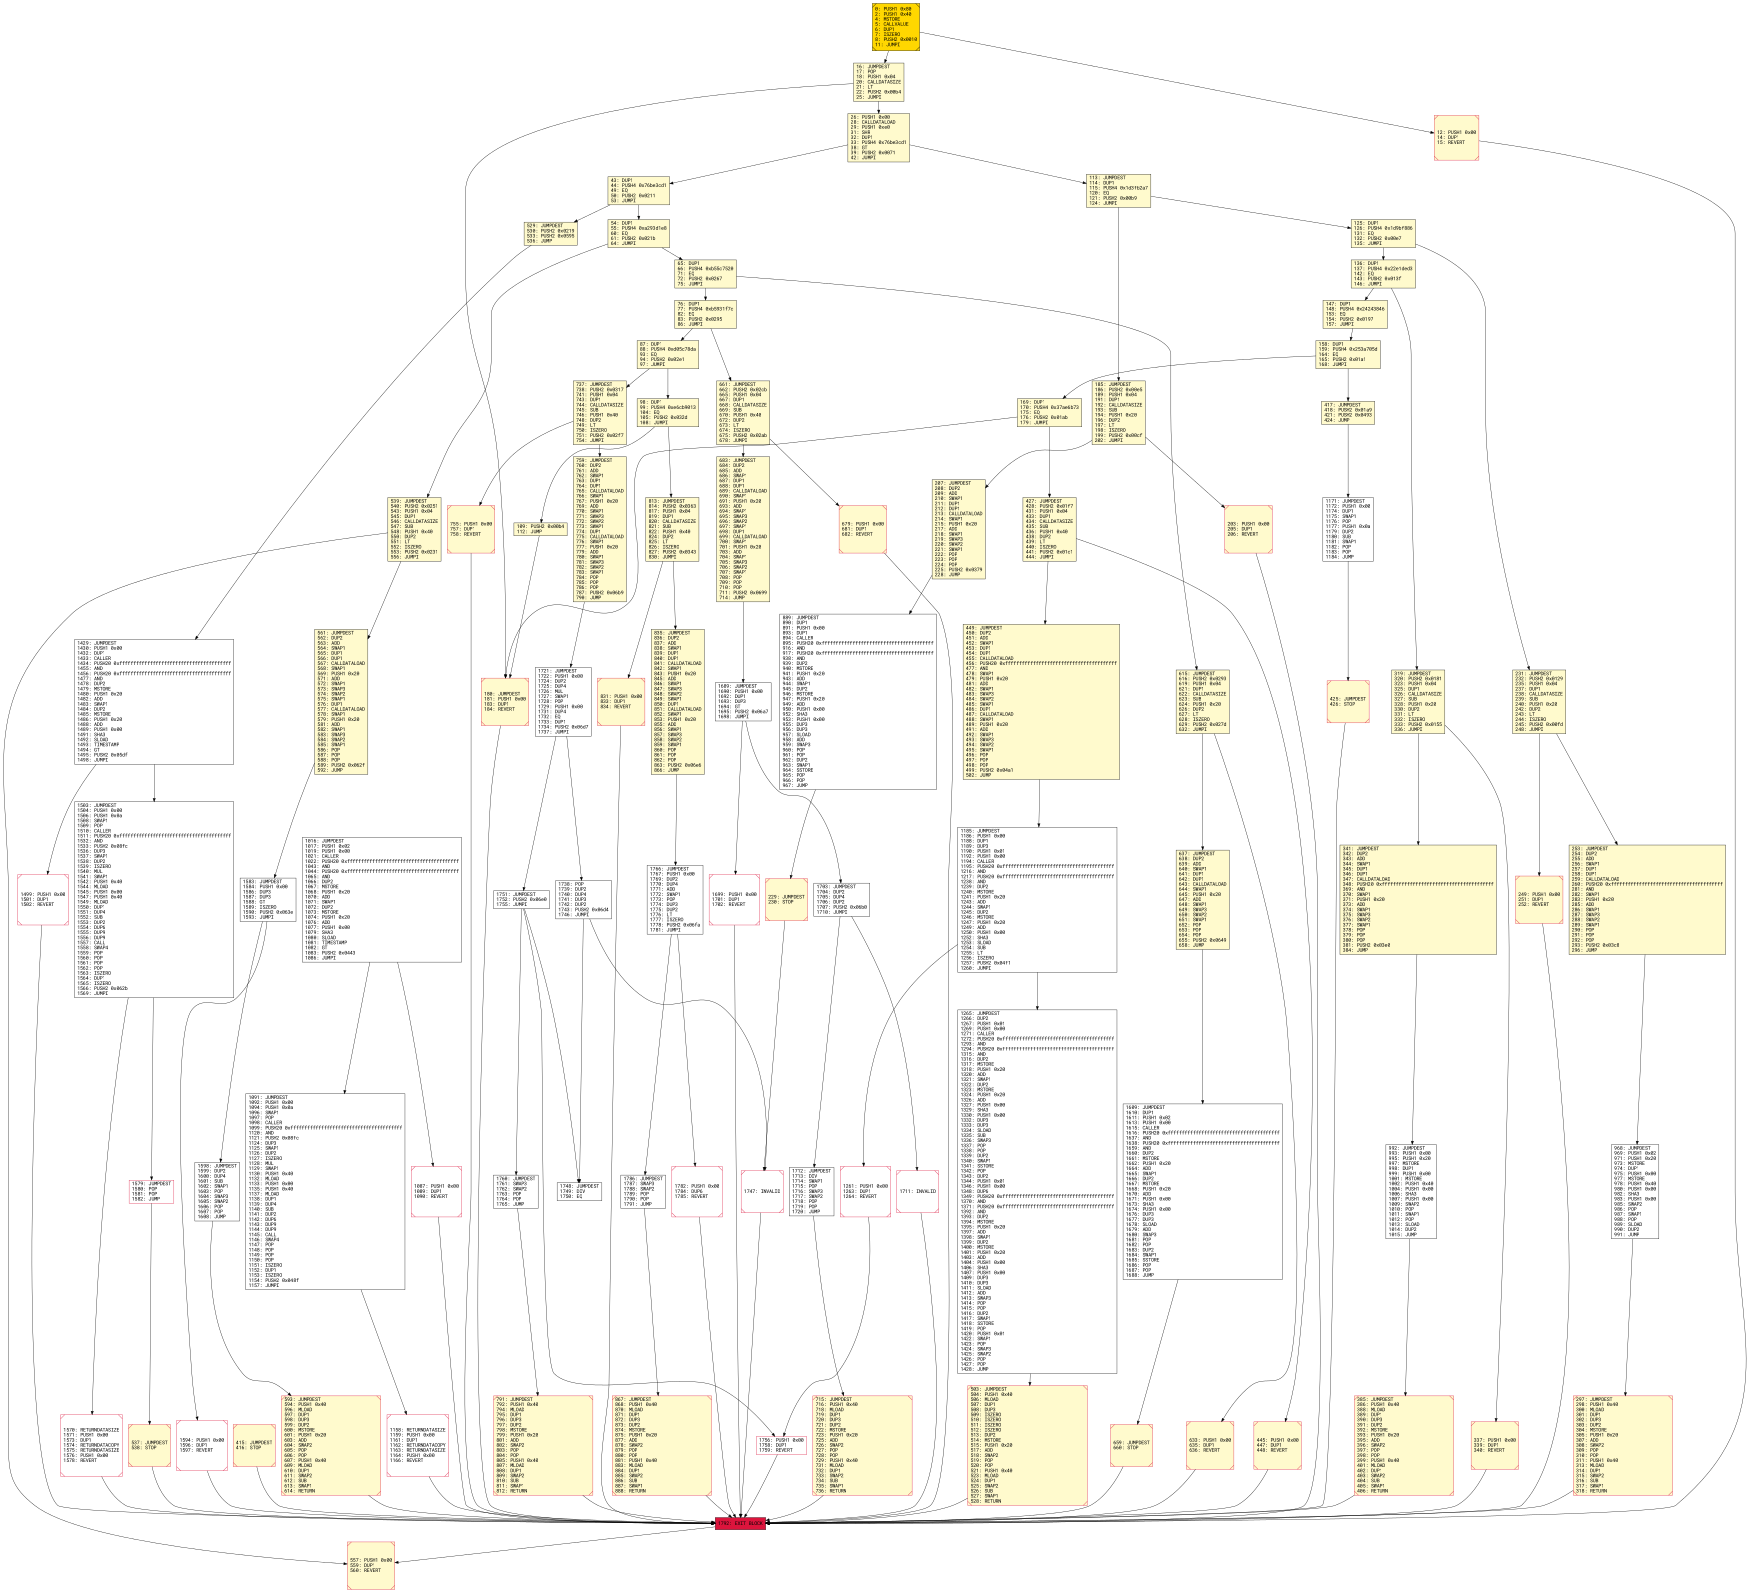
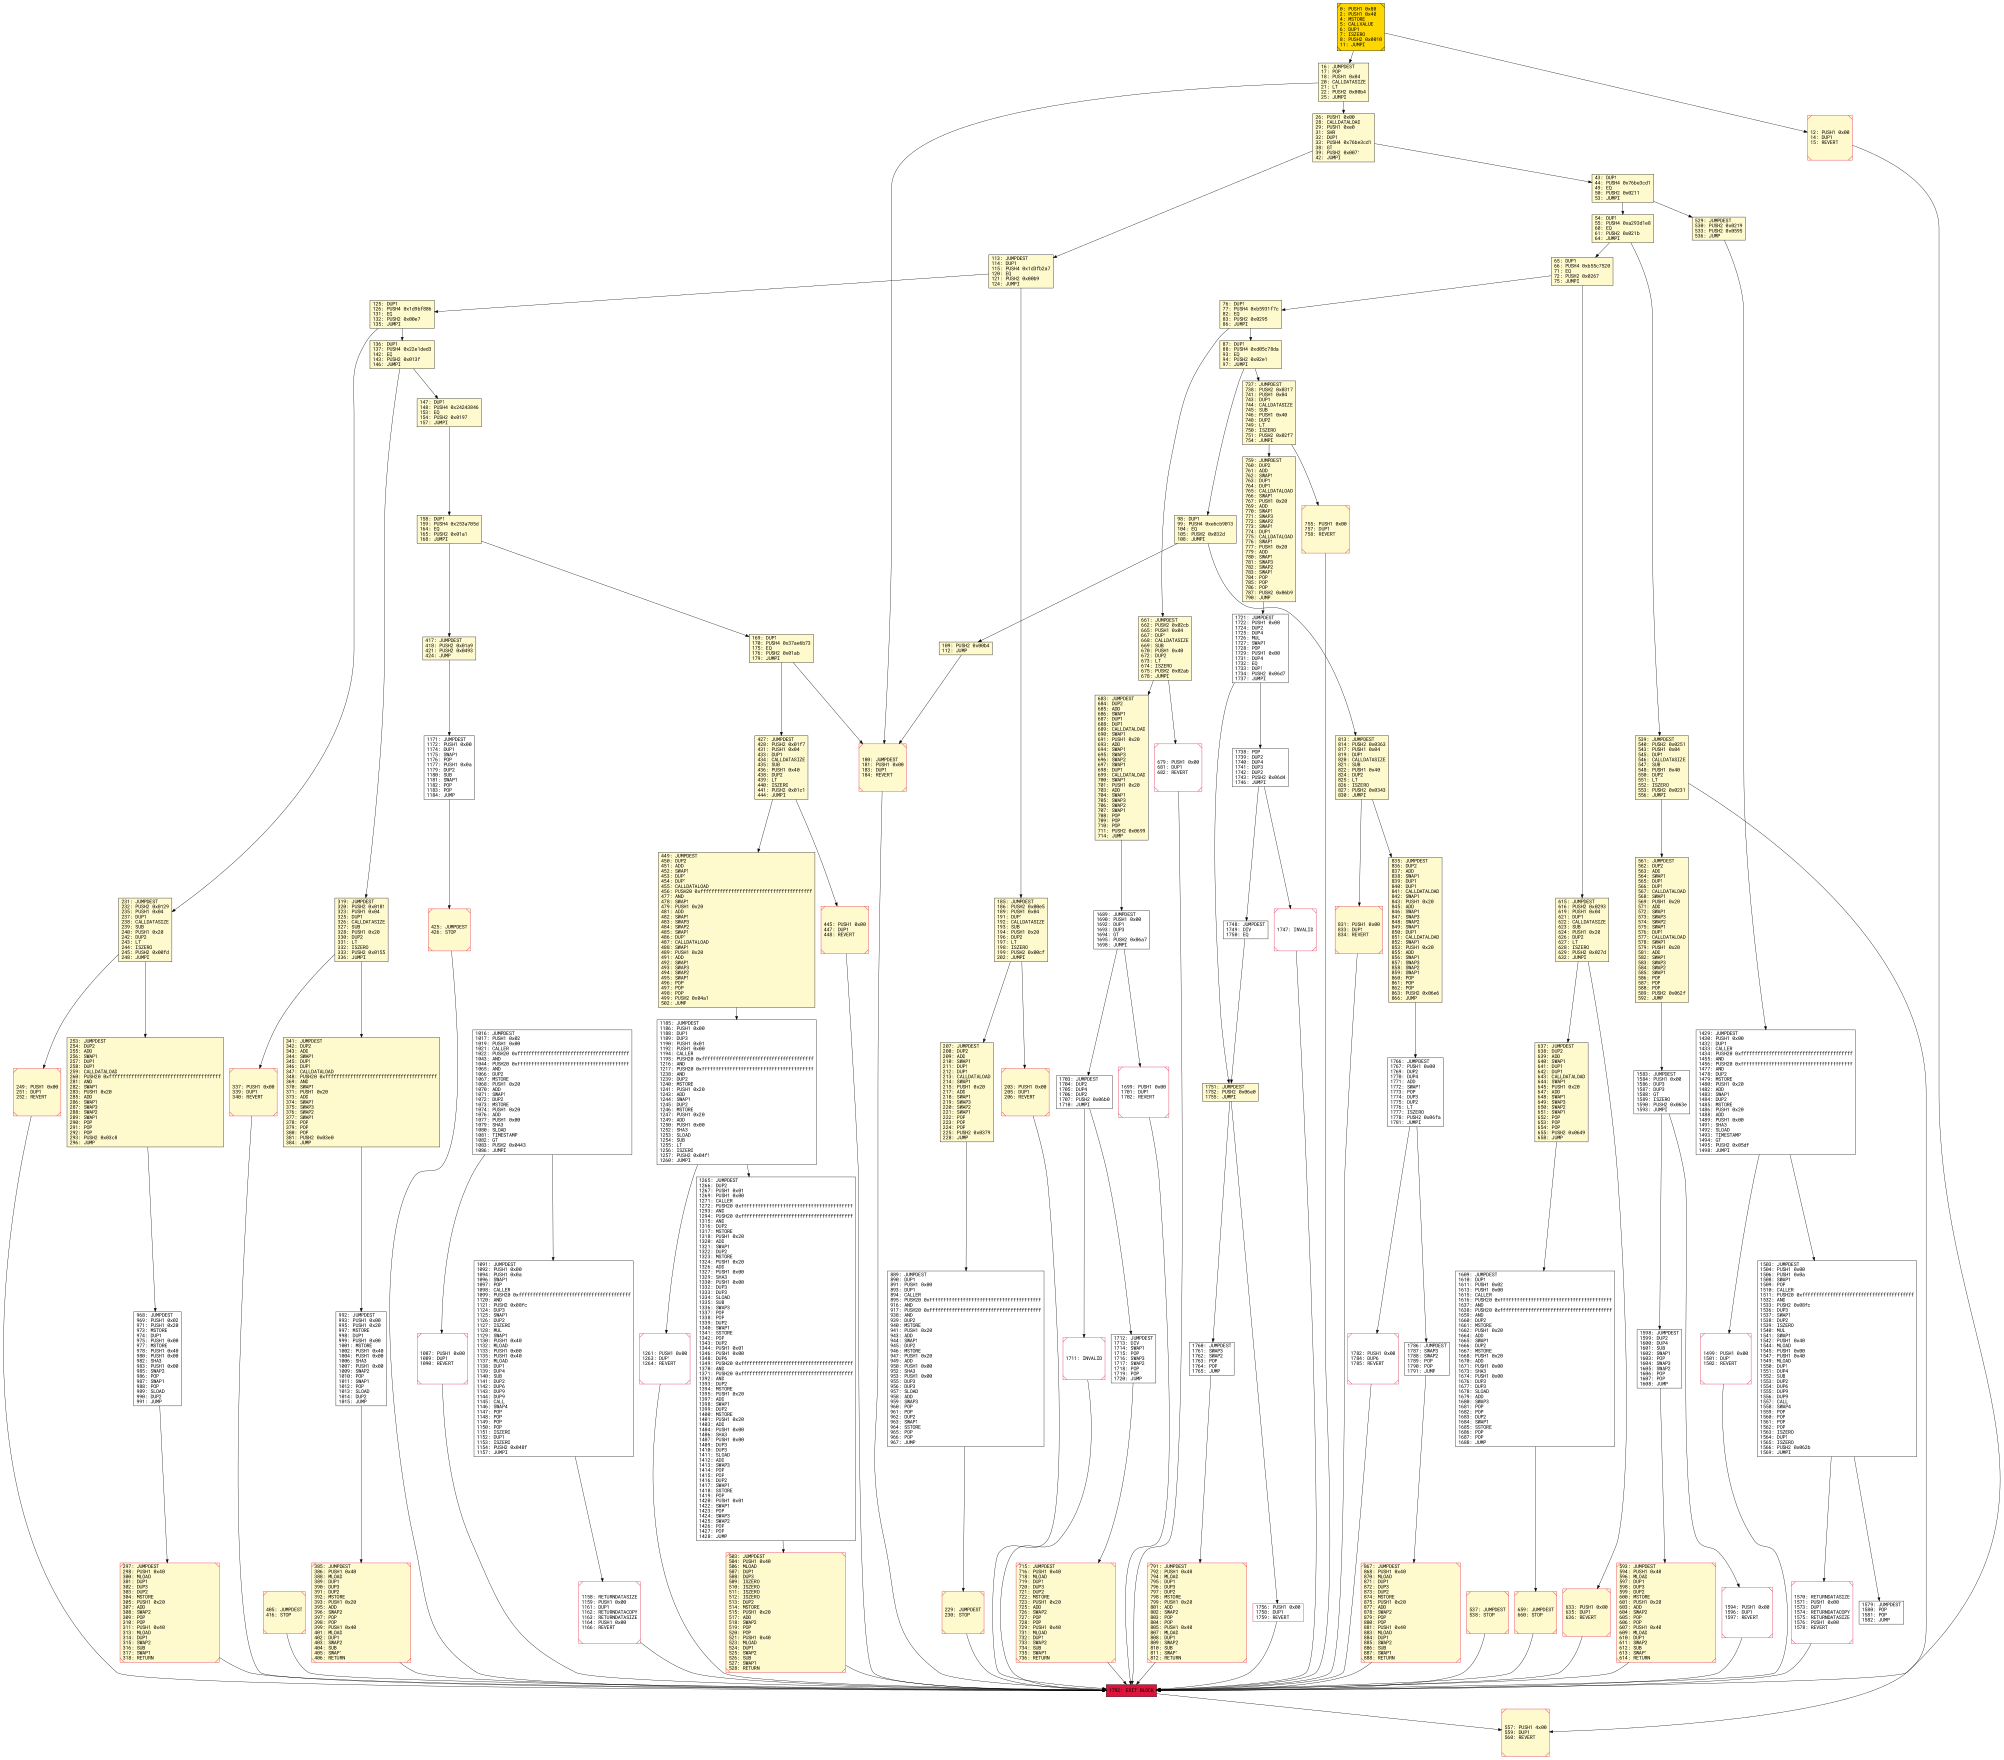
(863, 529) -> (1178, 768)
(522, 900) -> (1230, 1092)
(559, 1043) -> (1238, 1009)
(775, 1044) -> (1014, 1682)
(151, 1192) -> (1881, 1613)
(151, 1312) -> none
(855, 1339) -> (759, 1679)
(254, 1446) -> (284, 1613)
(371, 1566) -> (1526, 1733)
